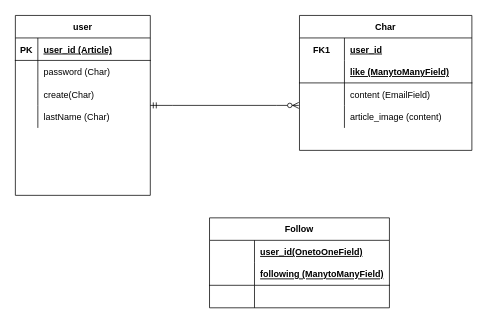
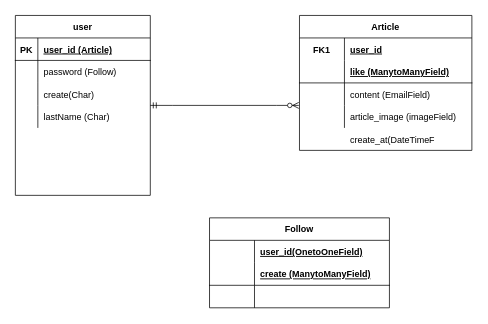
(386, 27) -> (386, 27)
(80, 72) -> (83, 72)
(404, 117) -> (408, 117)
none -> (390, 139)
(321, 275) -> (317, 275)
